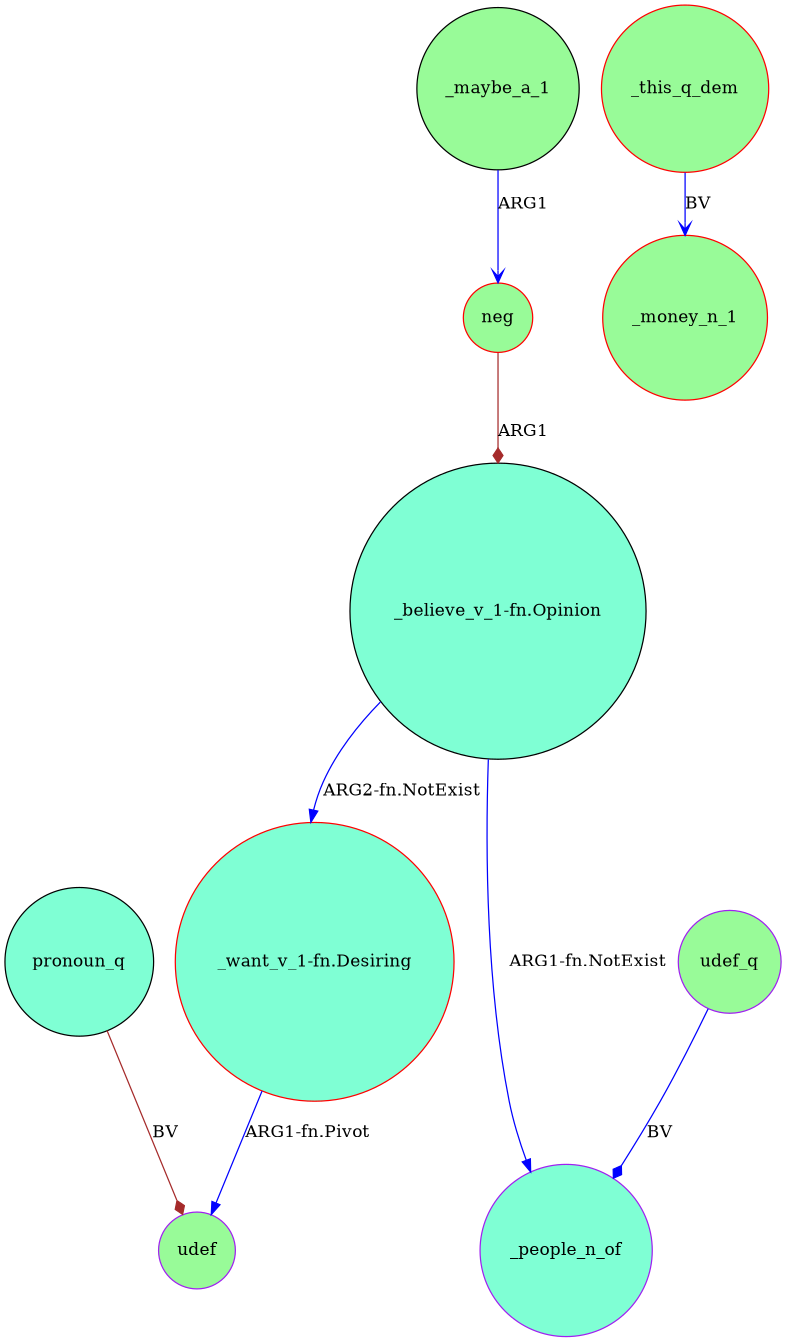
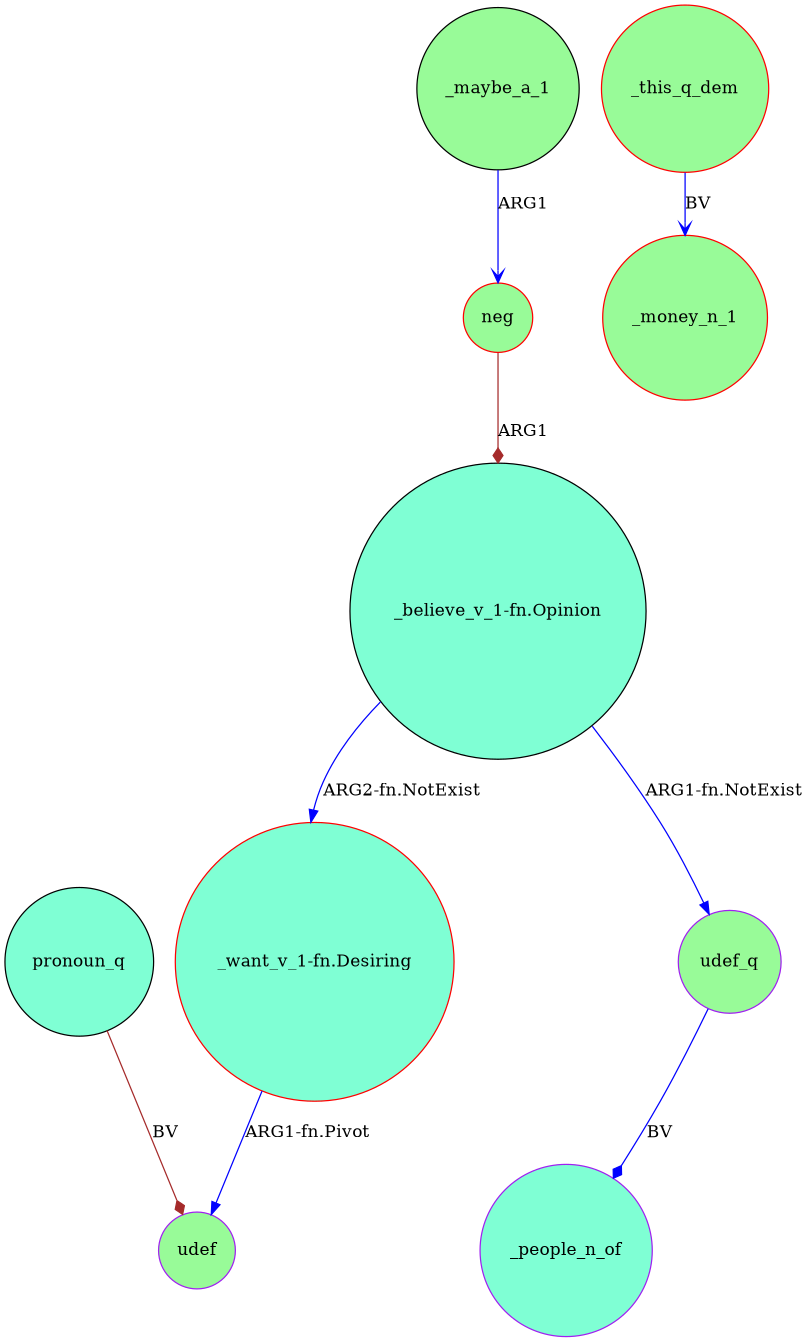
(491, 962) -> (653, 811)
